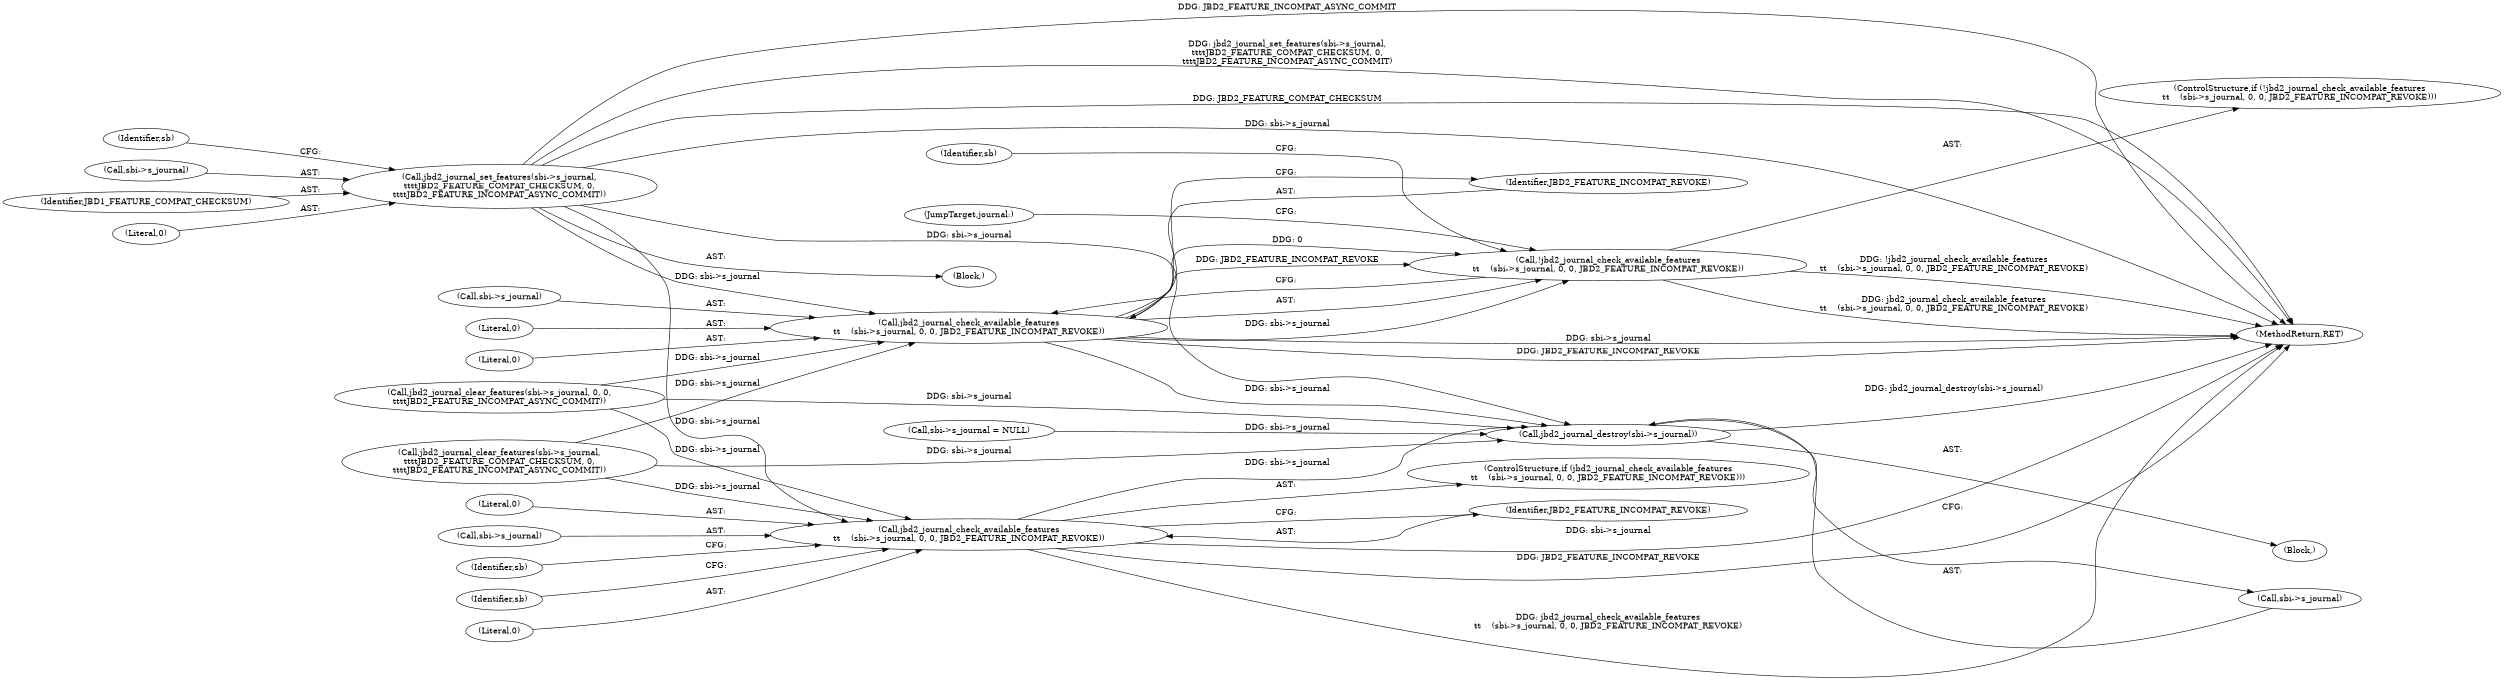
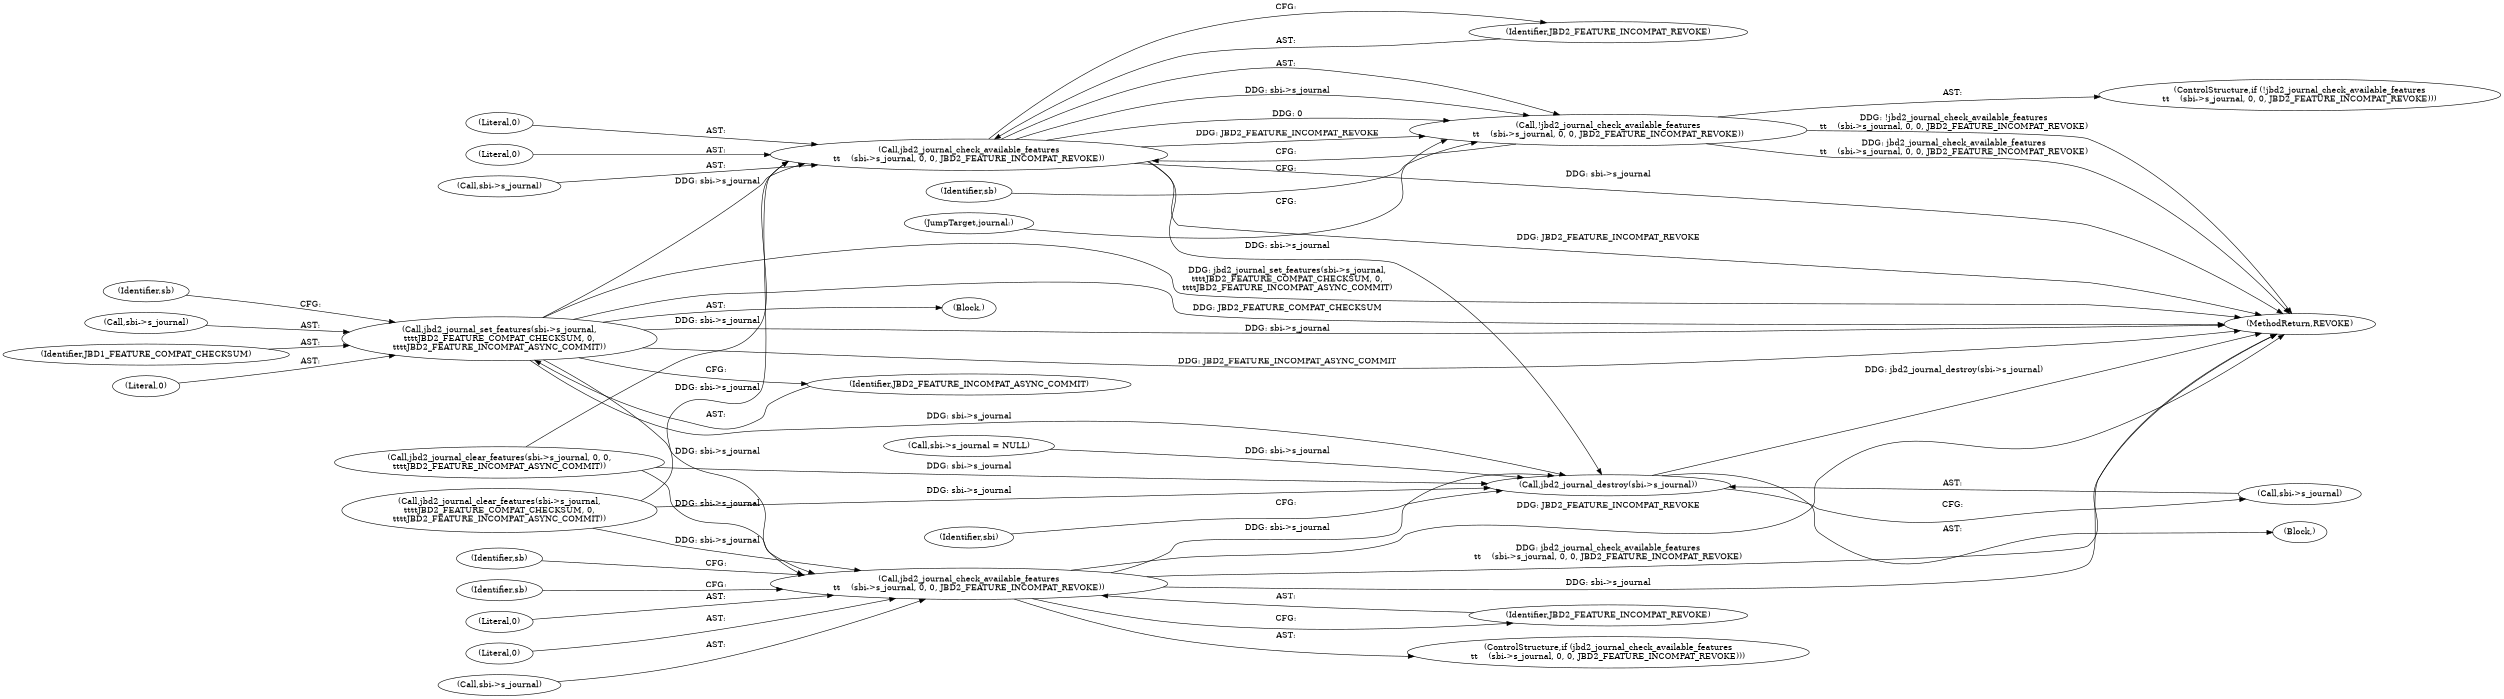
(2300, 335) -> (2300, 324)
none -> (969, 384)
none -> (969, 537)
